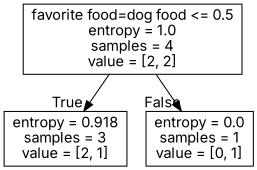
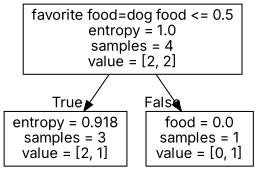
(200, 139) -> (200, 139)
